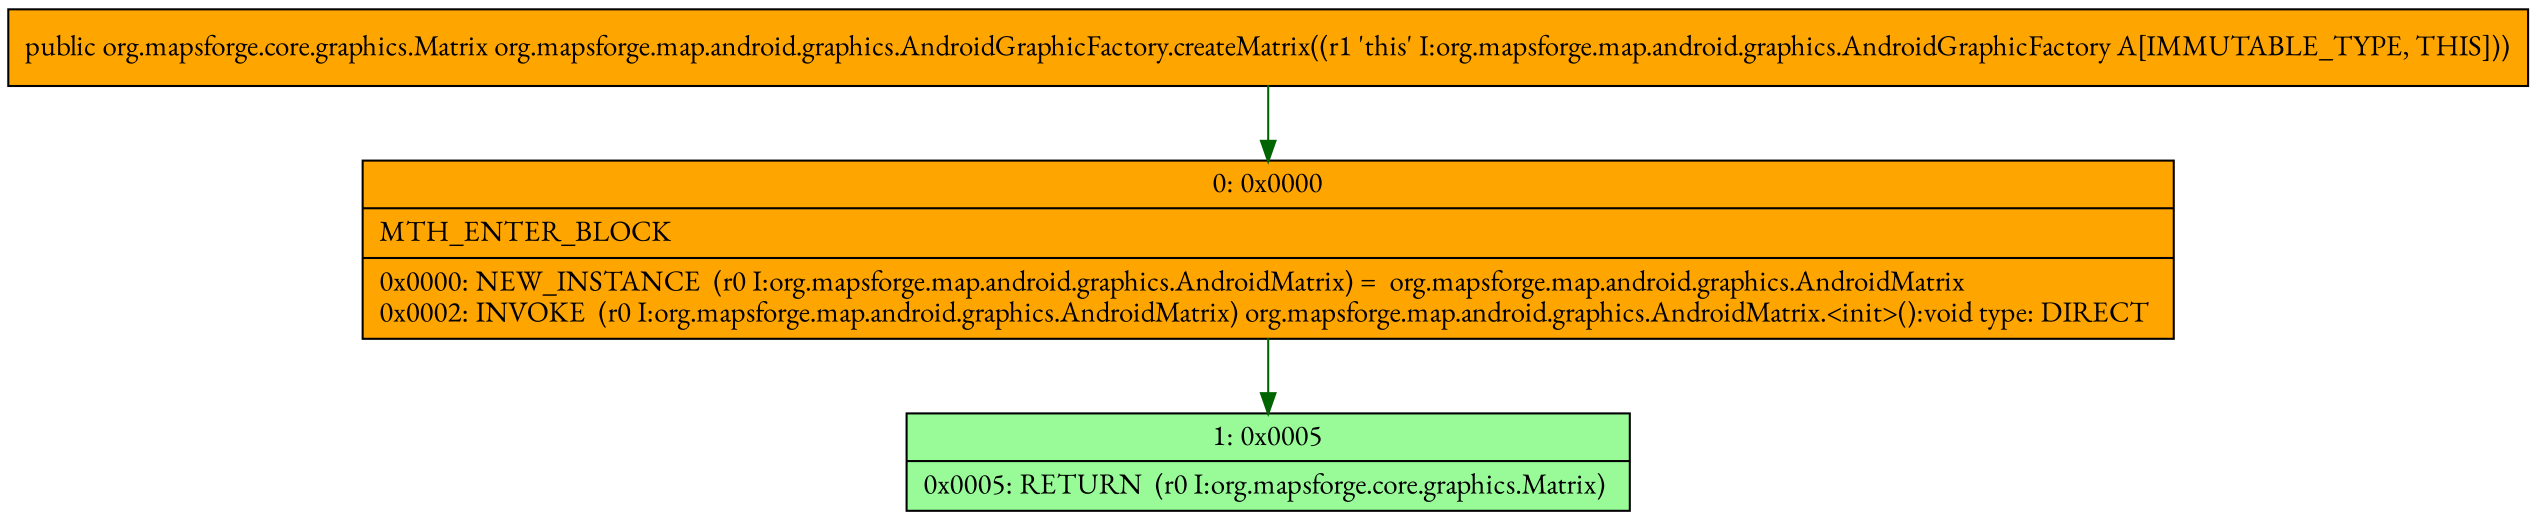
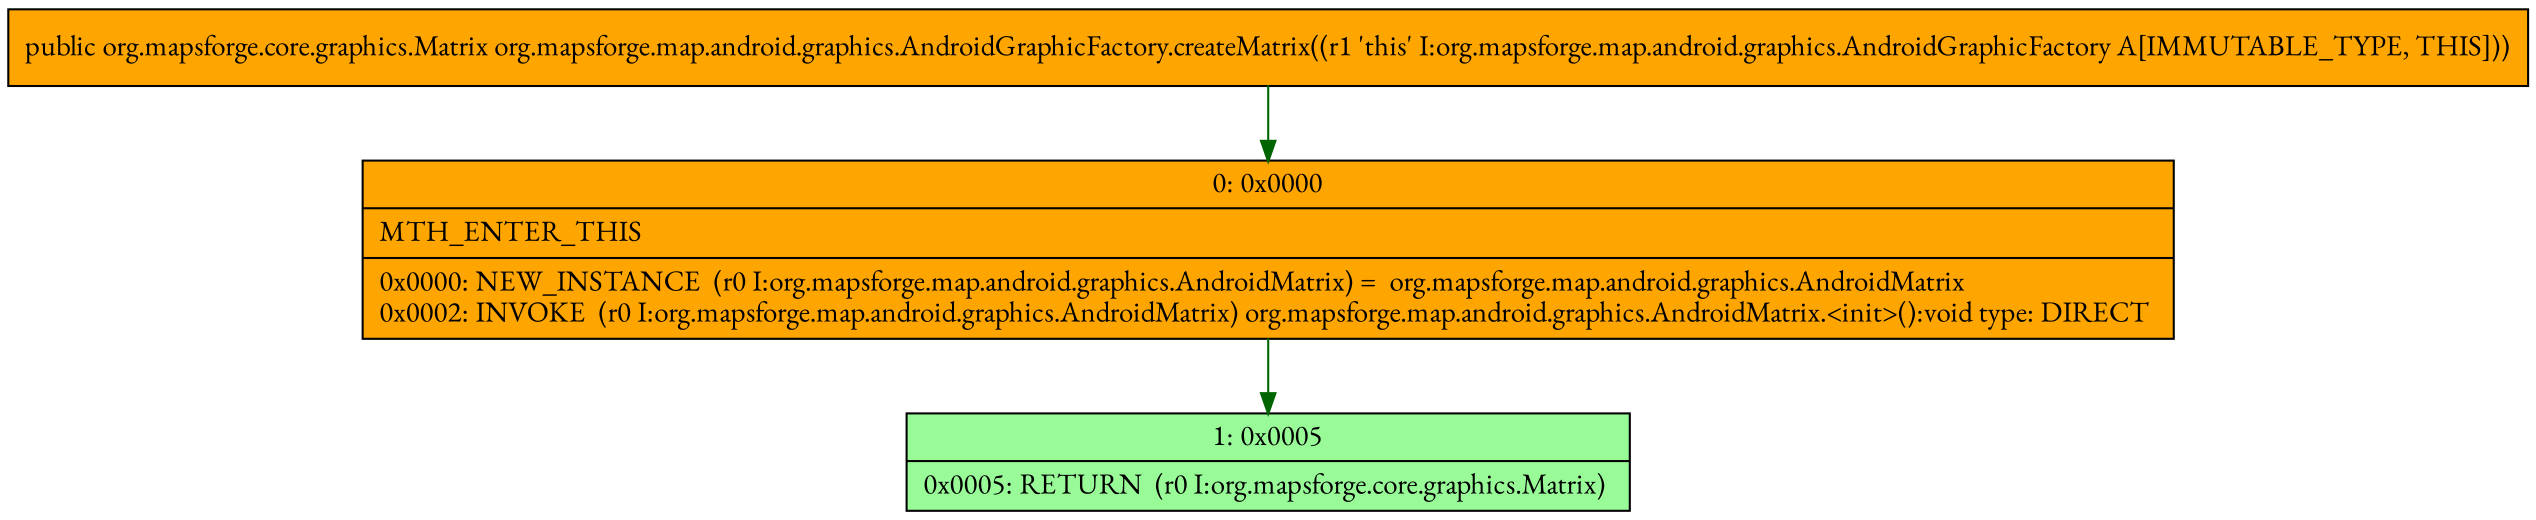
(526, 232) -> (511, 232)
